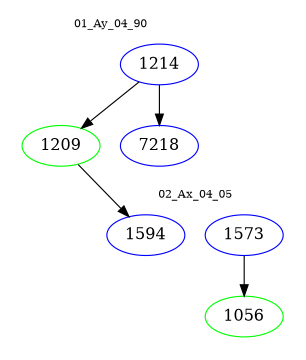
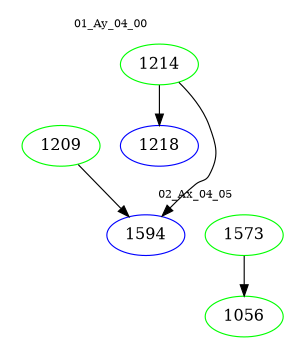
(111, 24) -> (111, 24)
(159, 64) -> (159, 64)
(115, 101) -> (216, 150)
(159, 146) -> (159, 146)
(244, 235) -> (244, 235)
